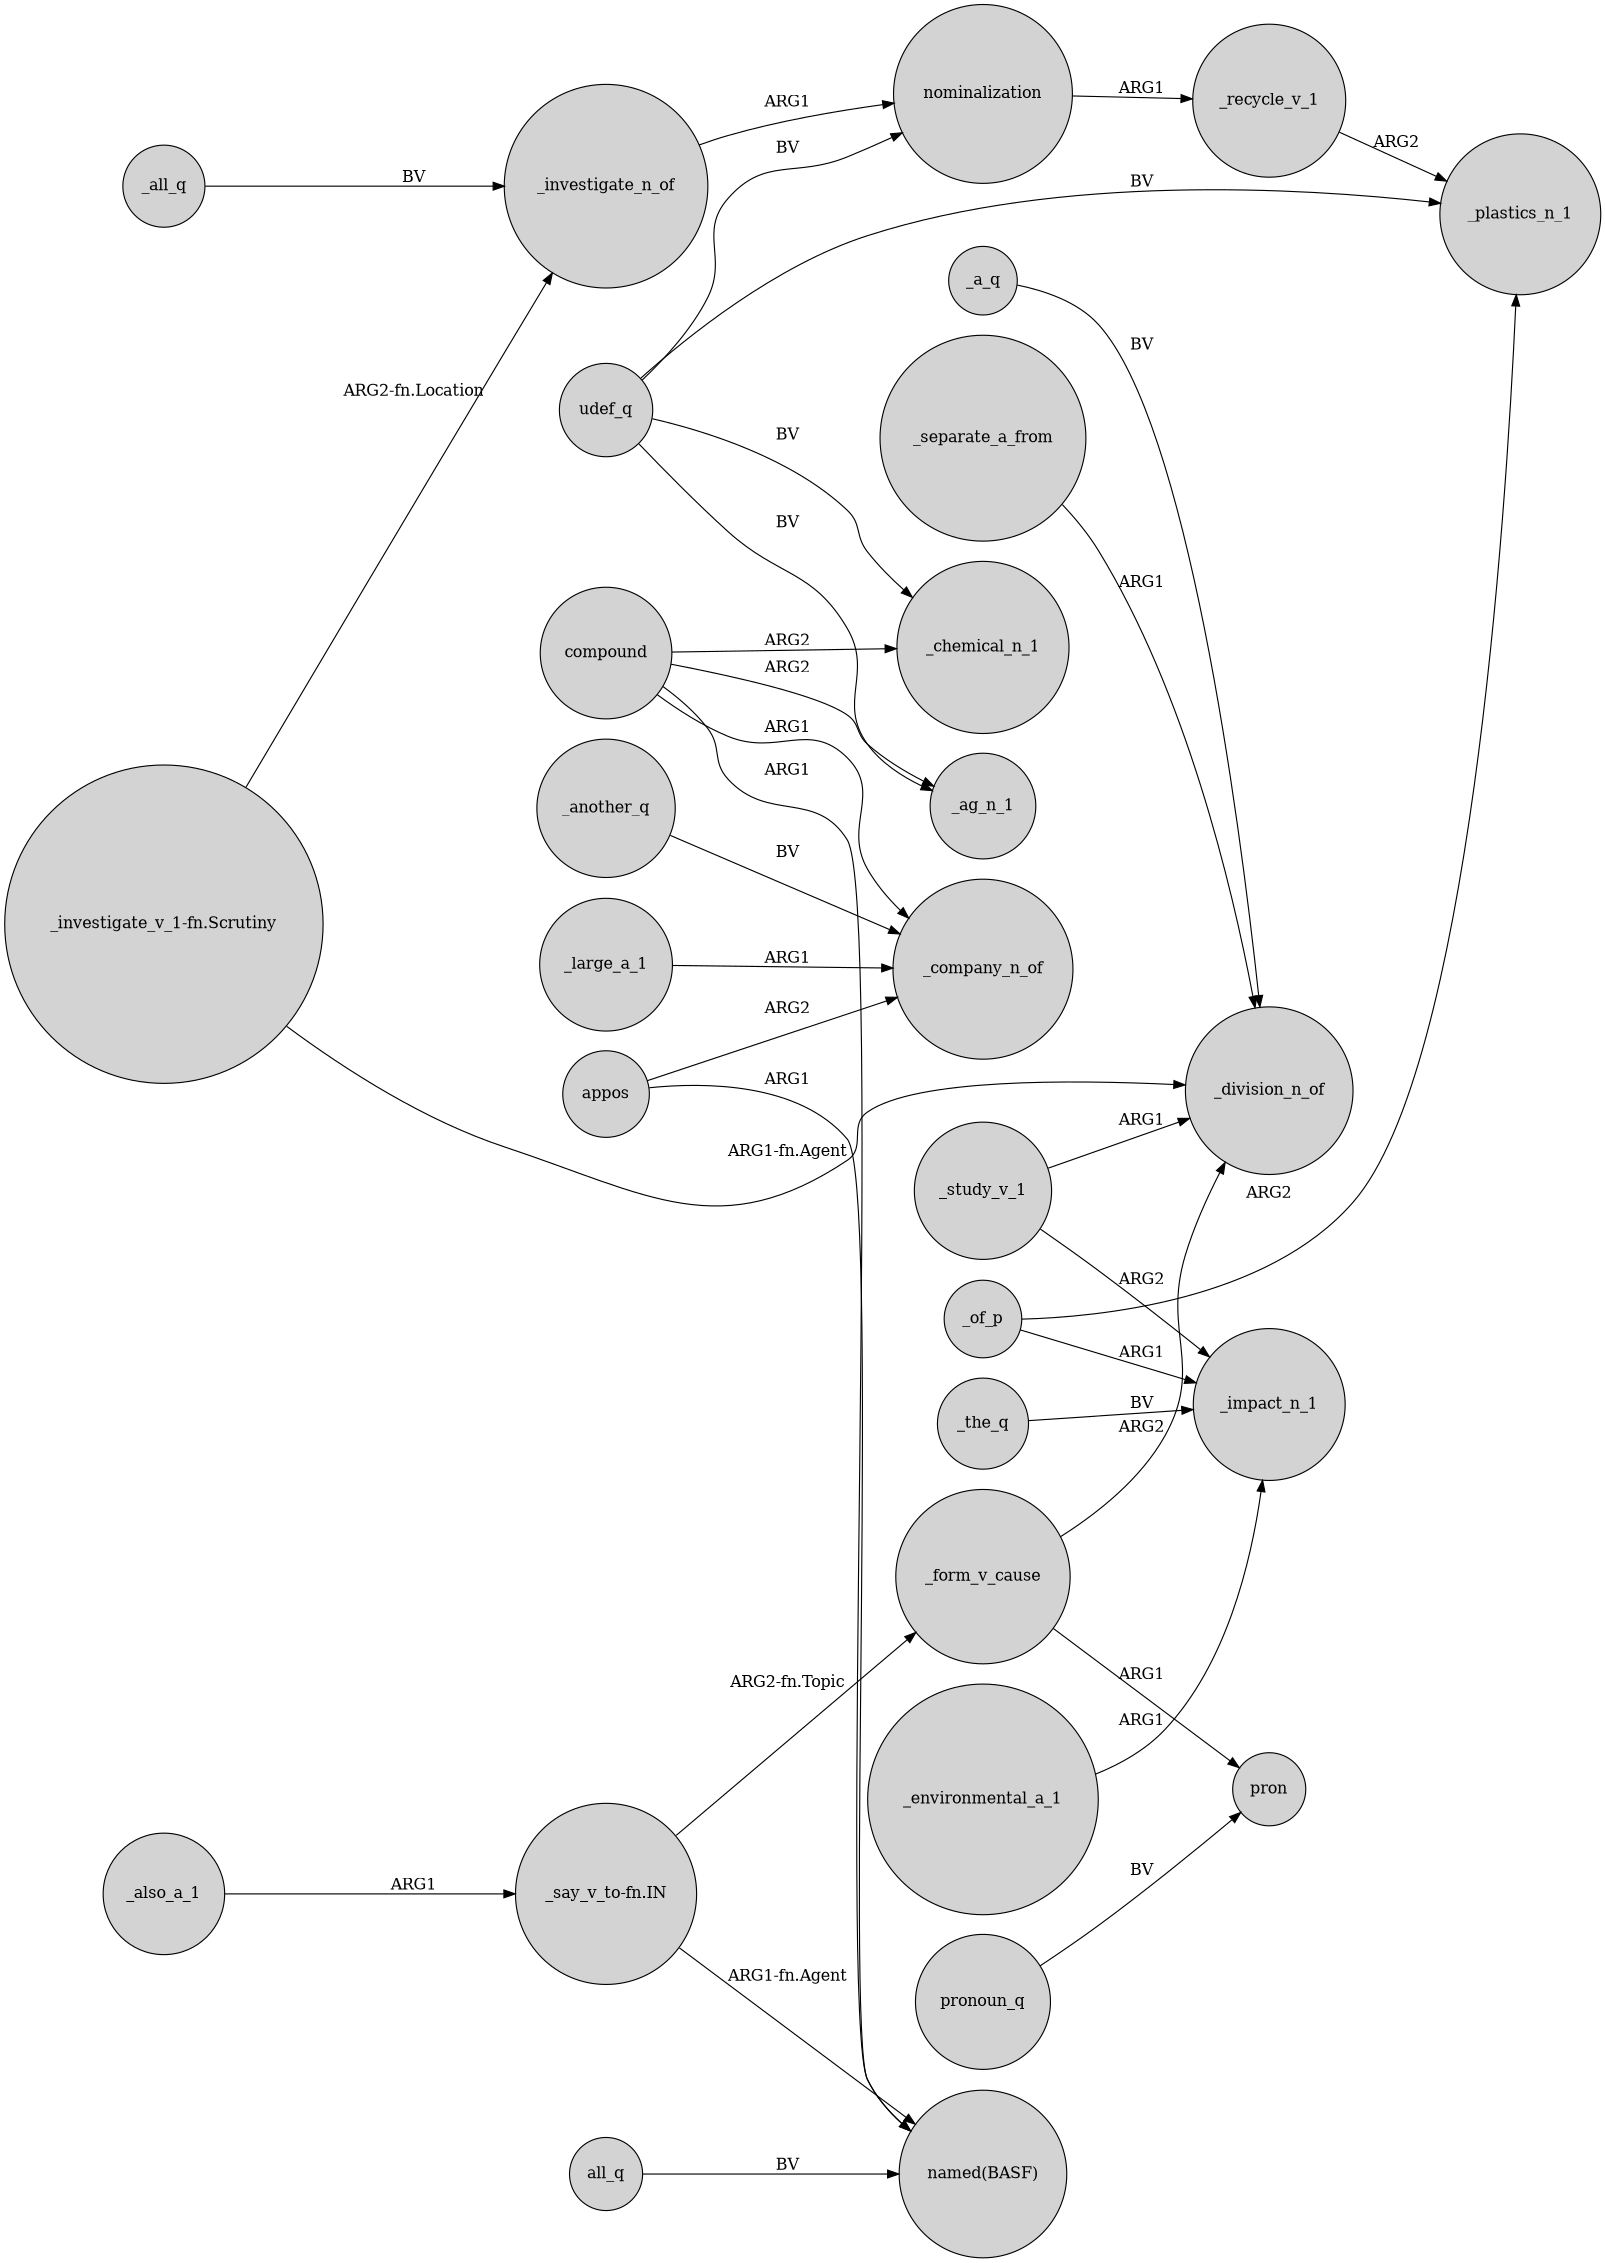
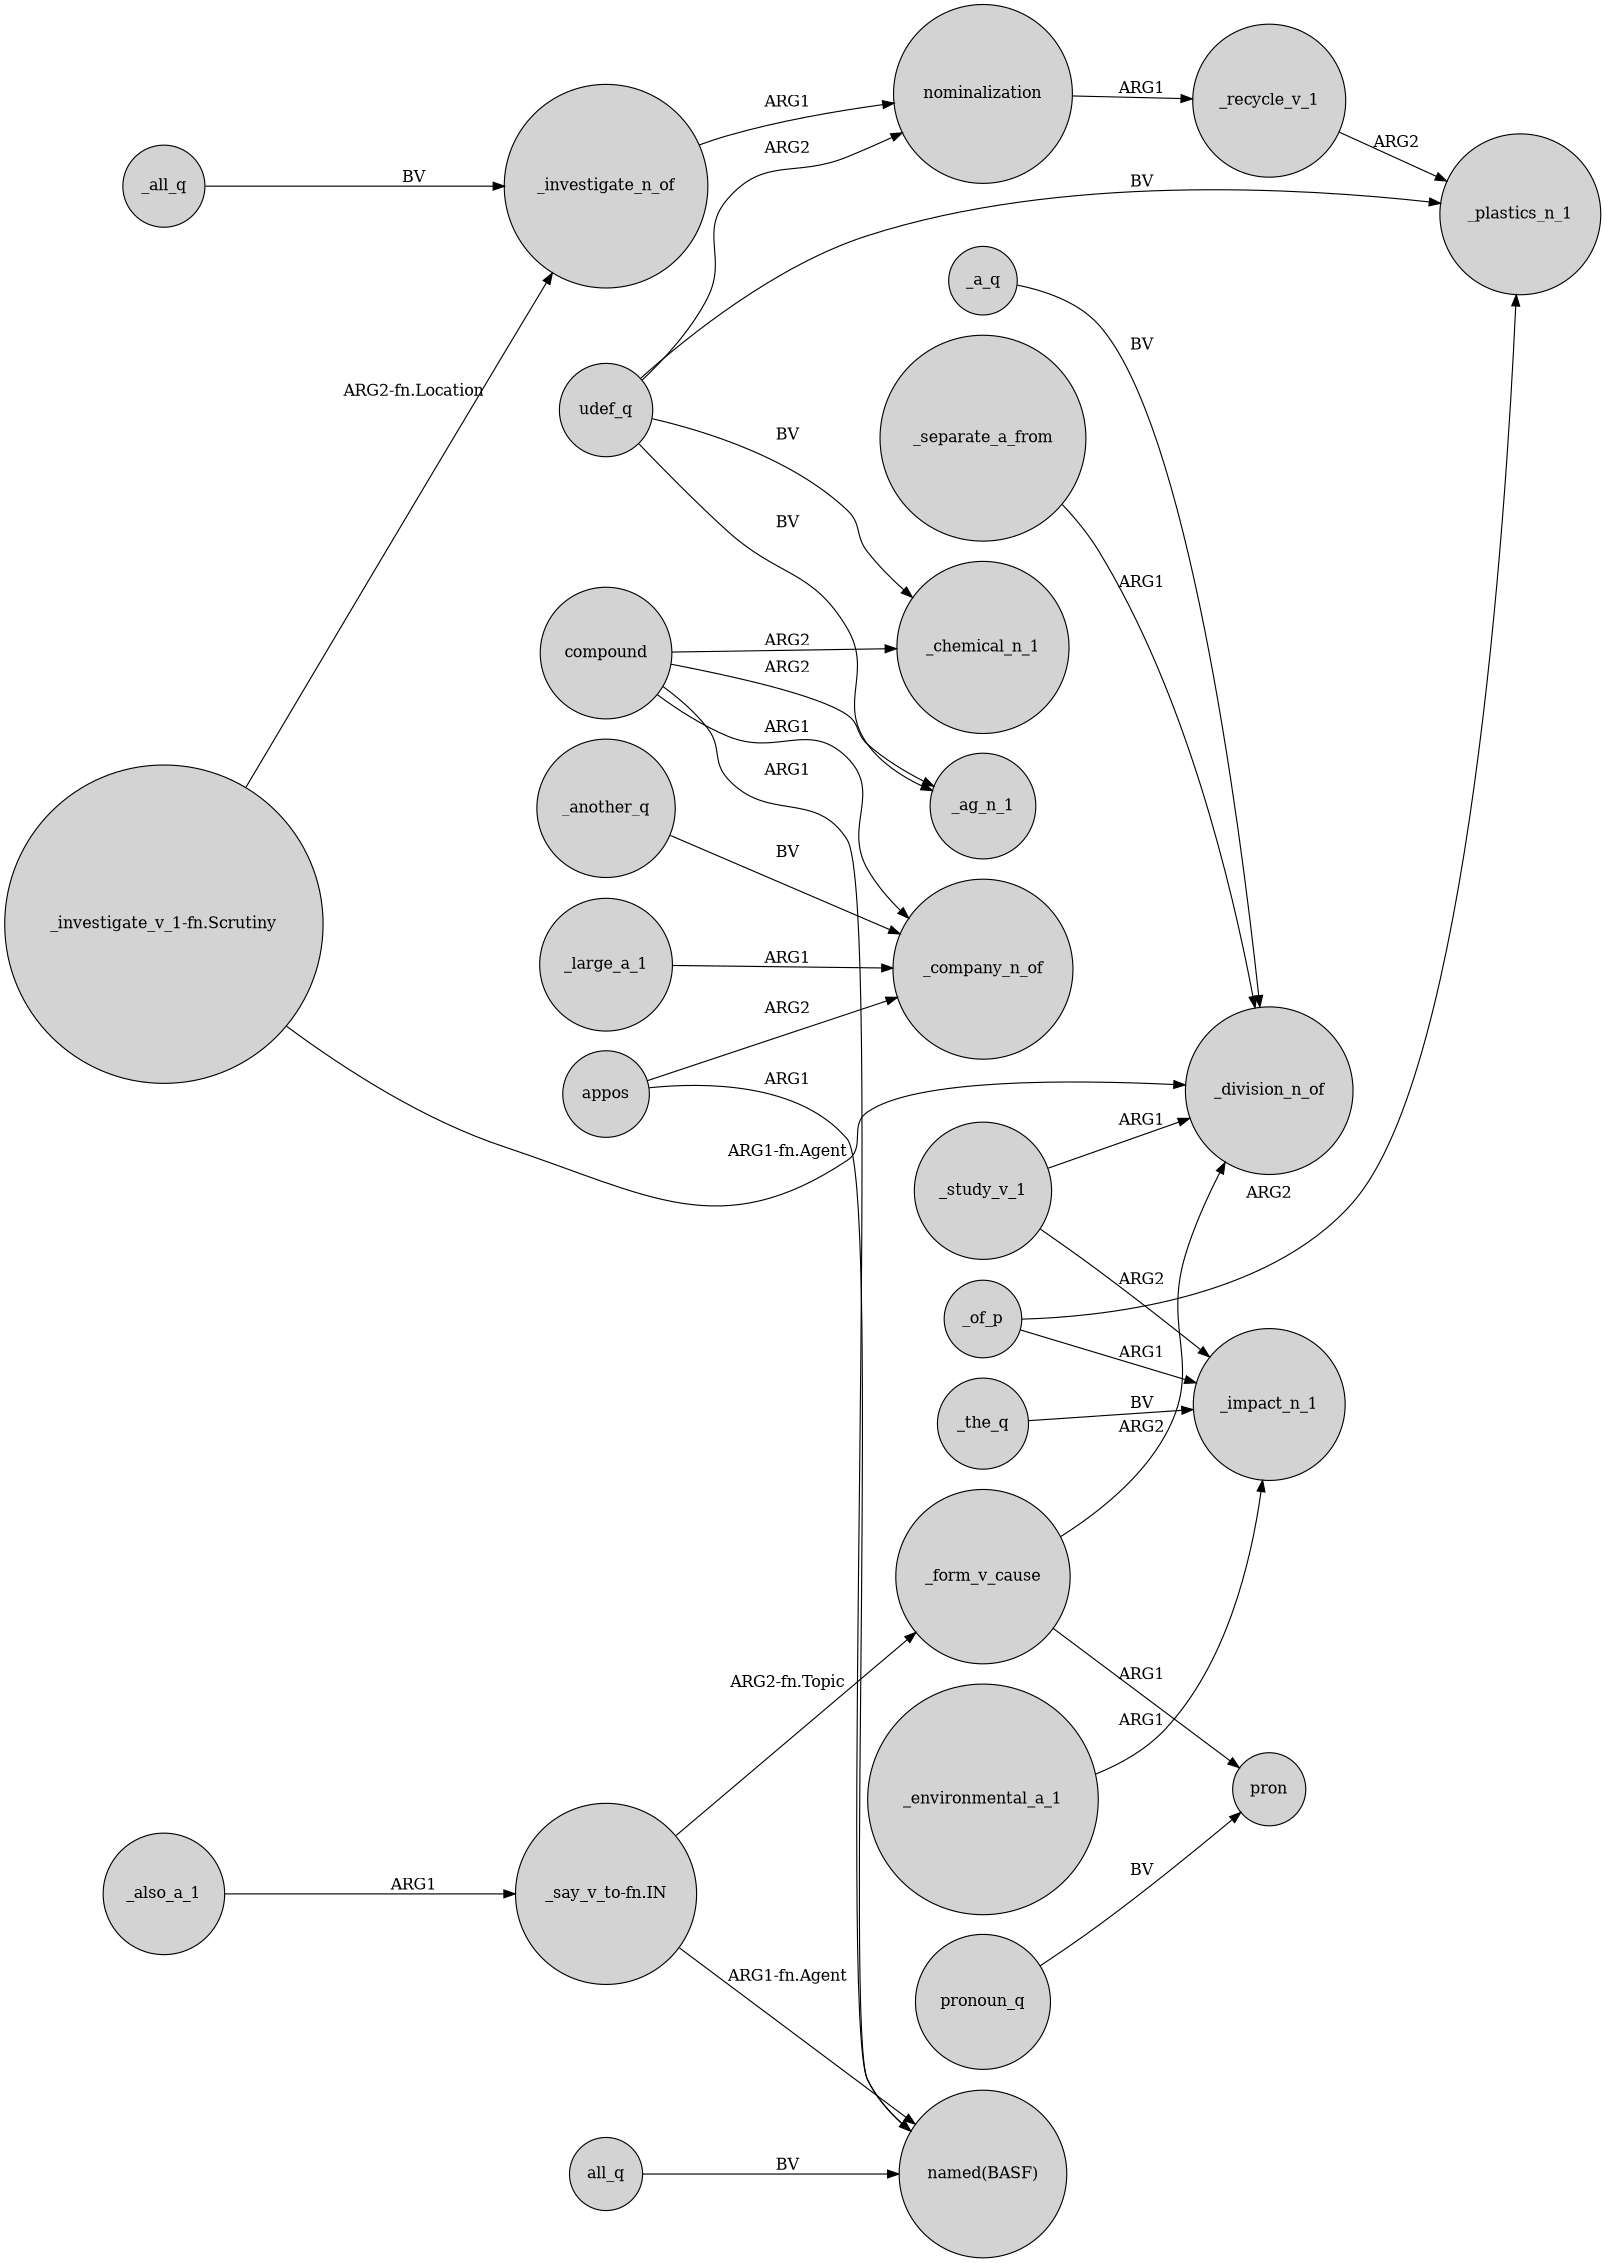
(788, 148) -> (788, 148)
